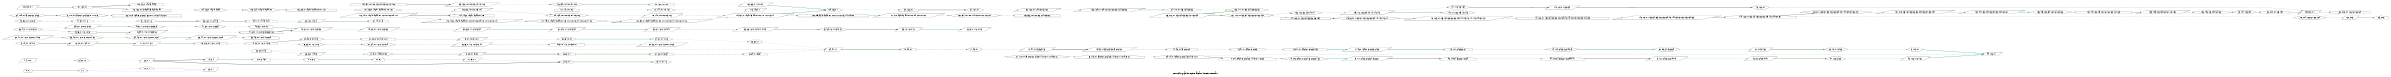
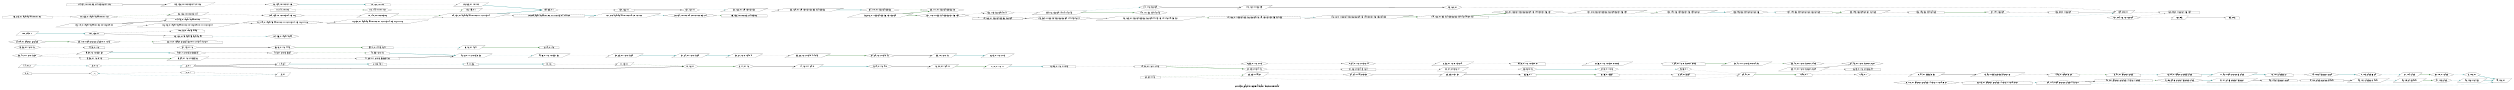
(111, 6) -> (137, 32)
(262, 10) -> none
(178, 38) -> (1836, 66)
(1563, 49) -> (2322, 75)
none -> (1684, 64)
none -> (808, 66)
